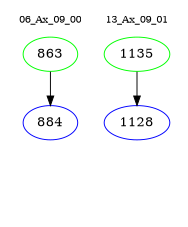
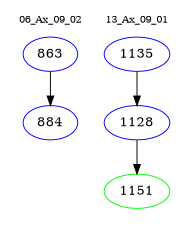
(50, 20) -> (50, 20)
(50, 54) -> (50, 54)
(137, 54) -> (137, 54)
none -> (137, 191)
